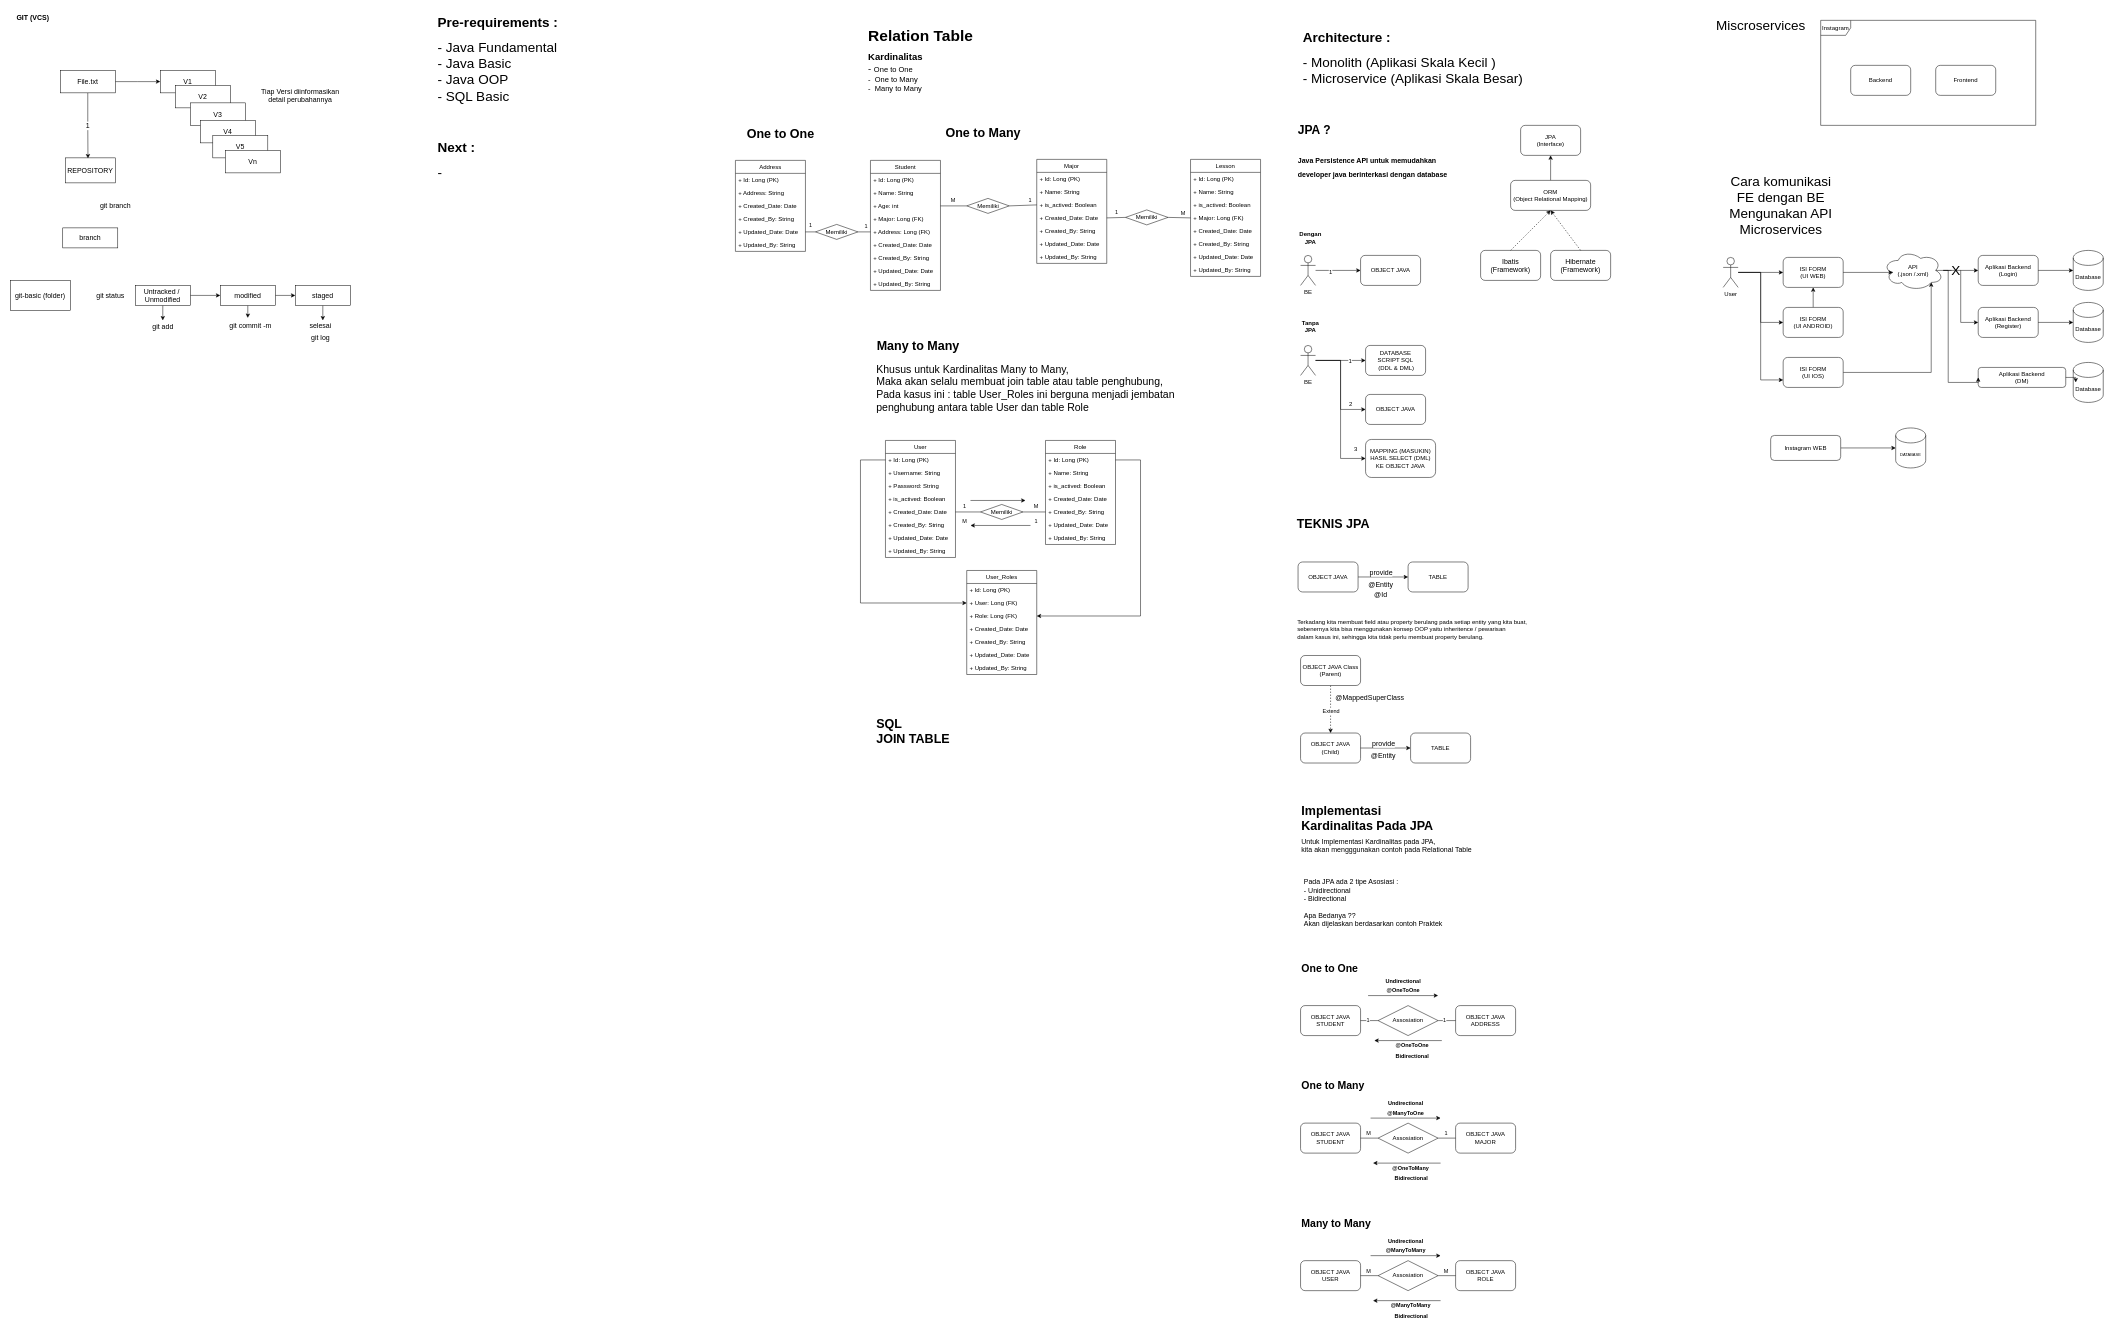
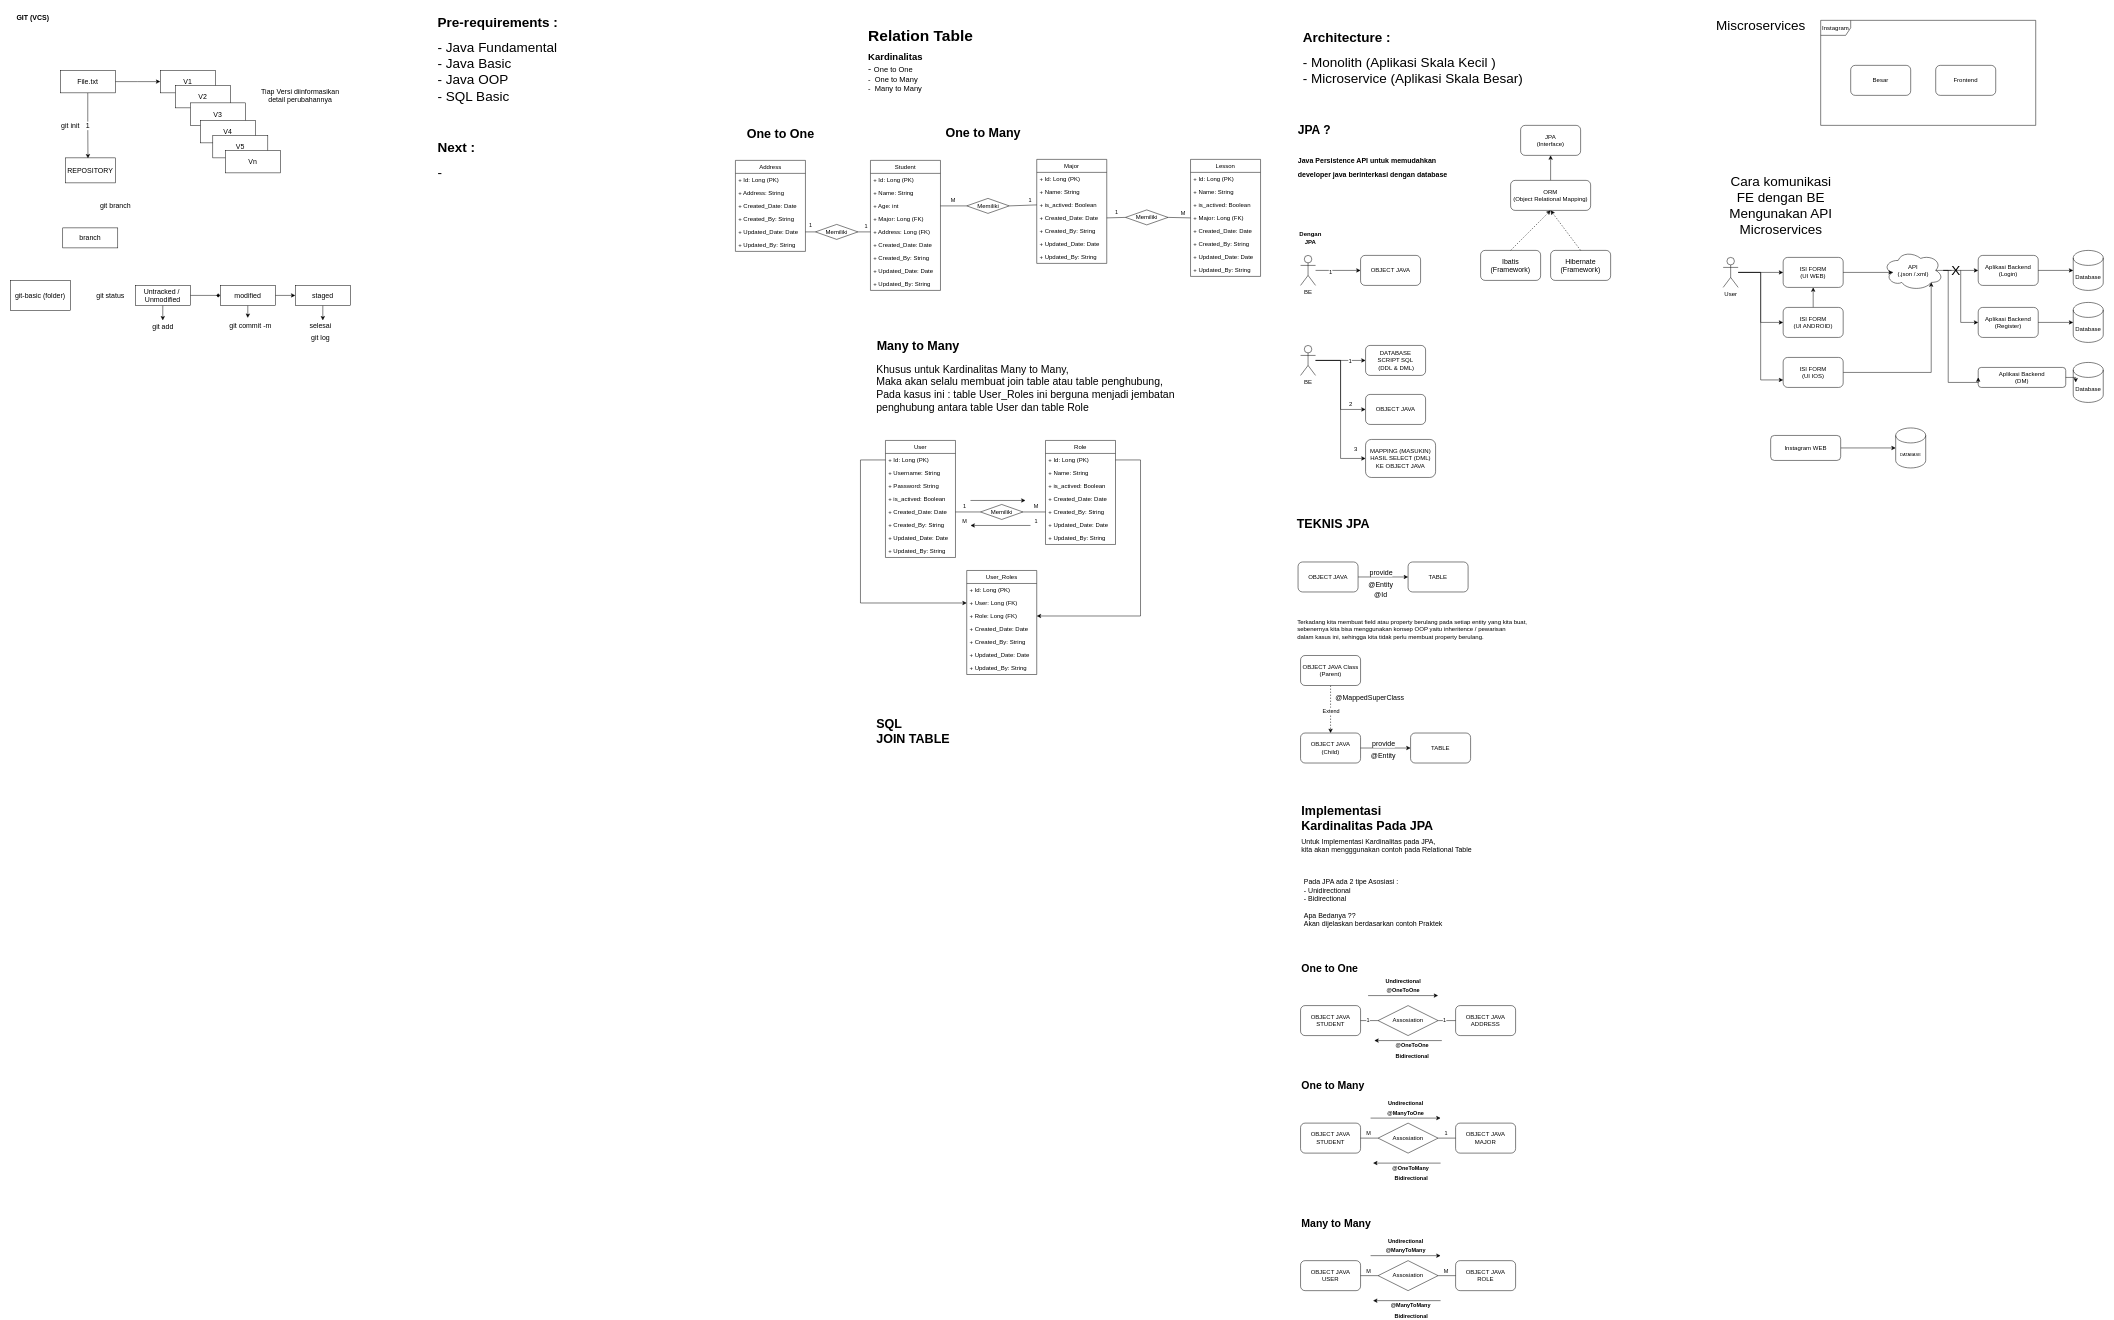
(1880, 80) -> (1880, 80)
none -> (70, 125)
(215, 295) -> (215, 295)
(1310, 326) -> none
